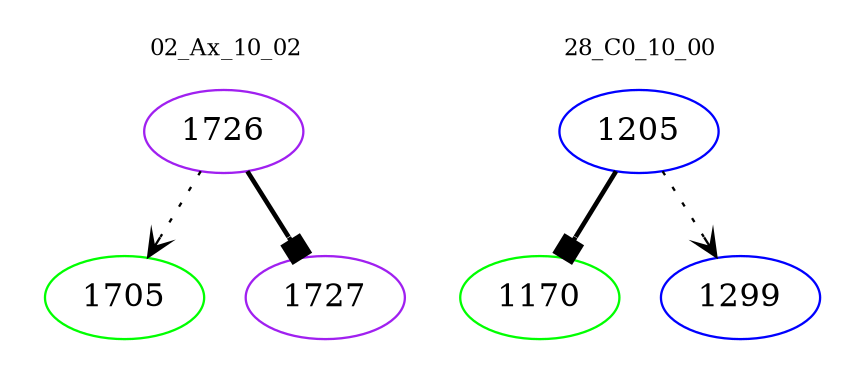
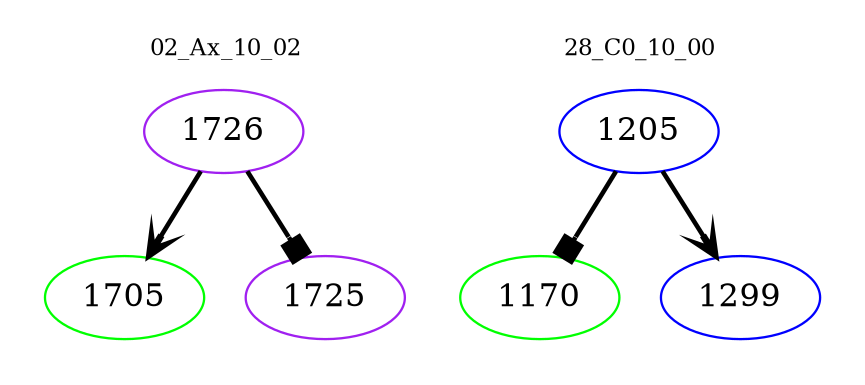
(181, 204) -> (181, 204)
(683, 204) -> (683, 204)
(325, 298) -> (325, 298)
